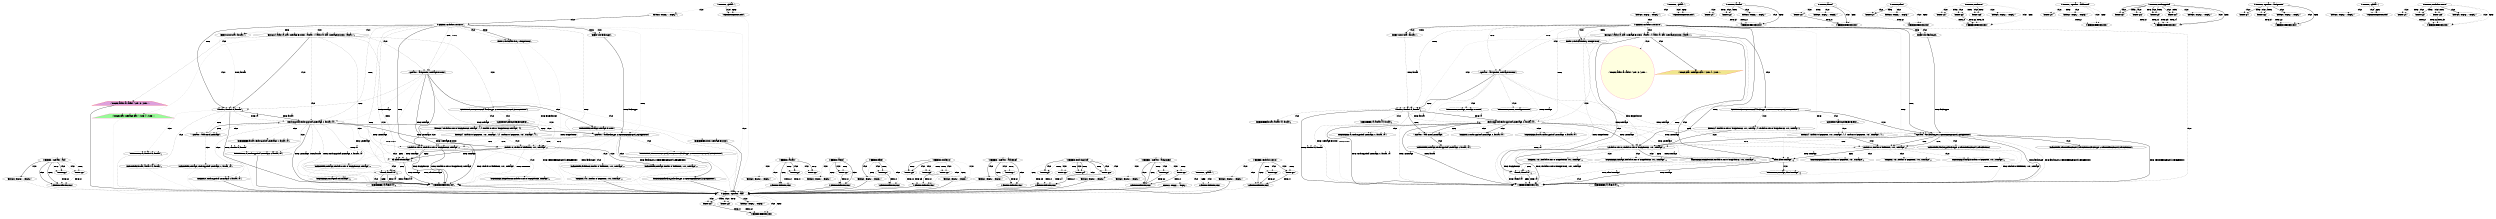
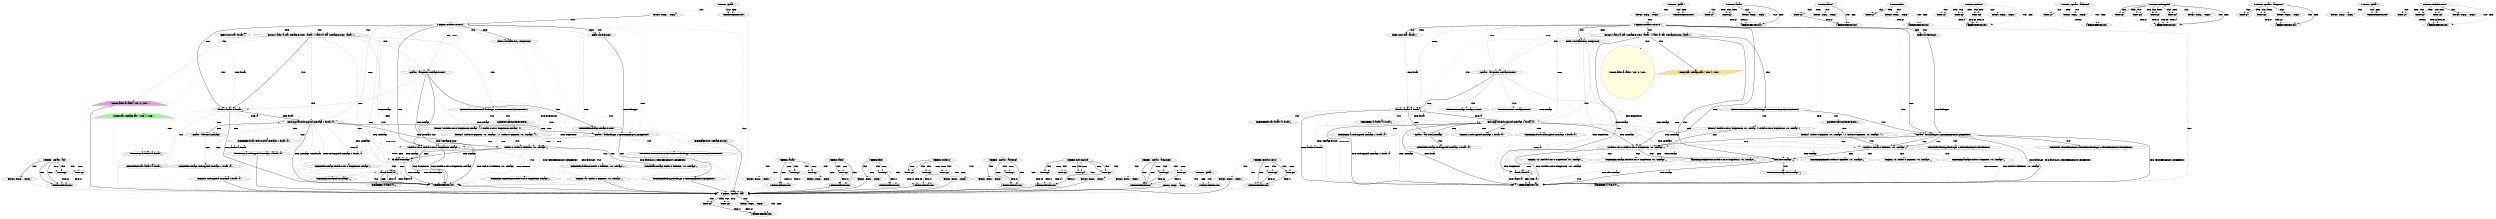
(395, 154) -> (395, 154)
